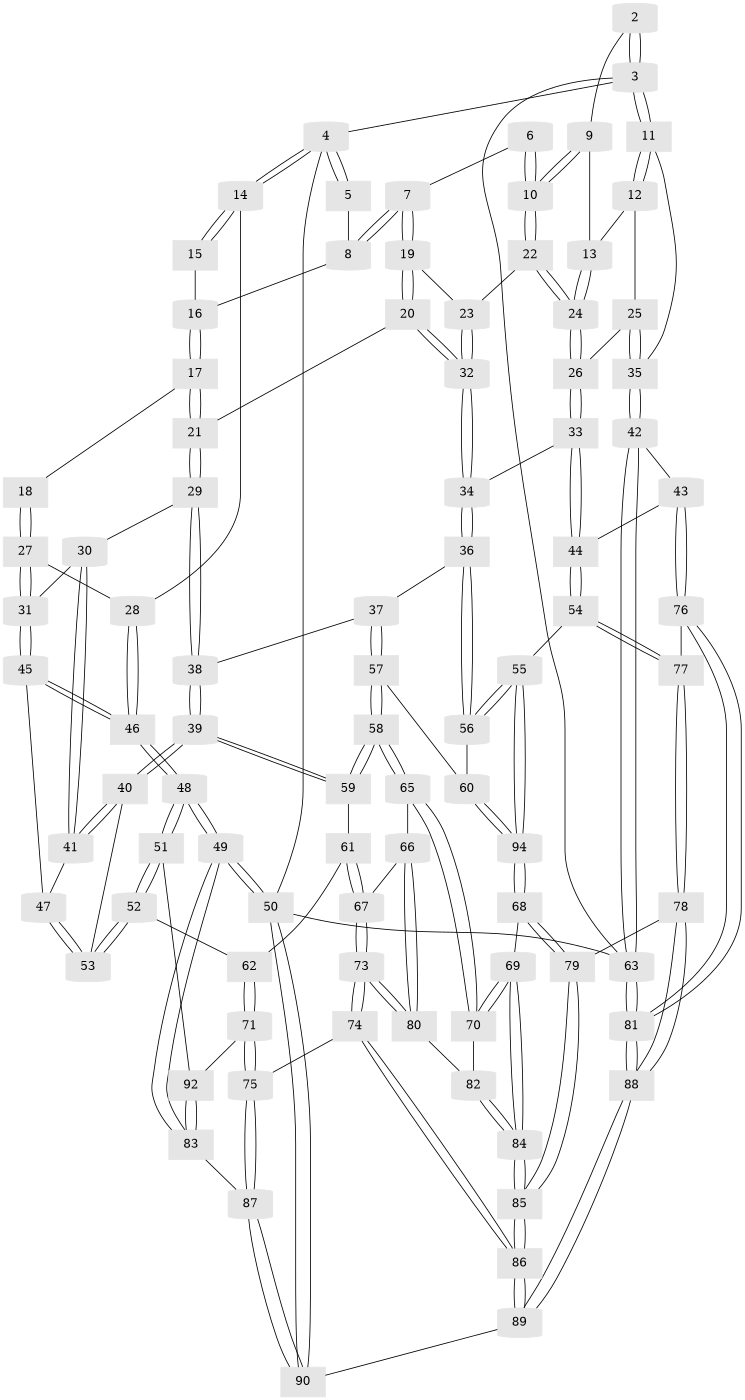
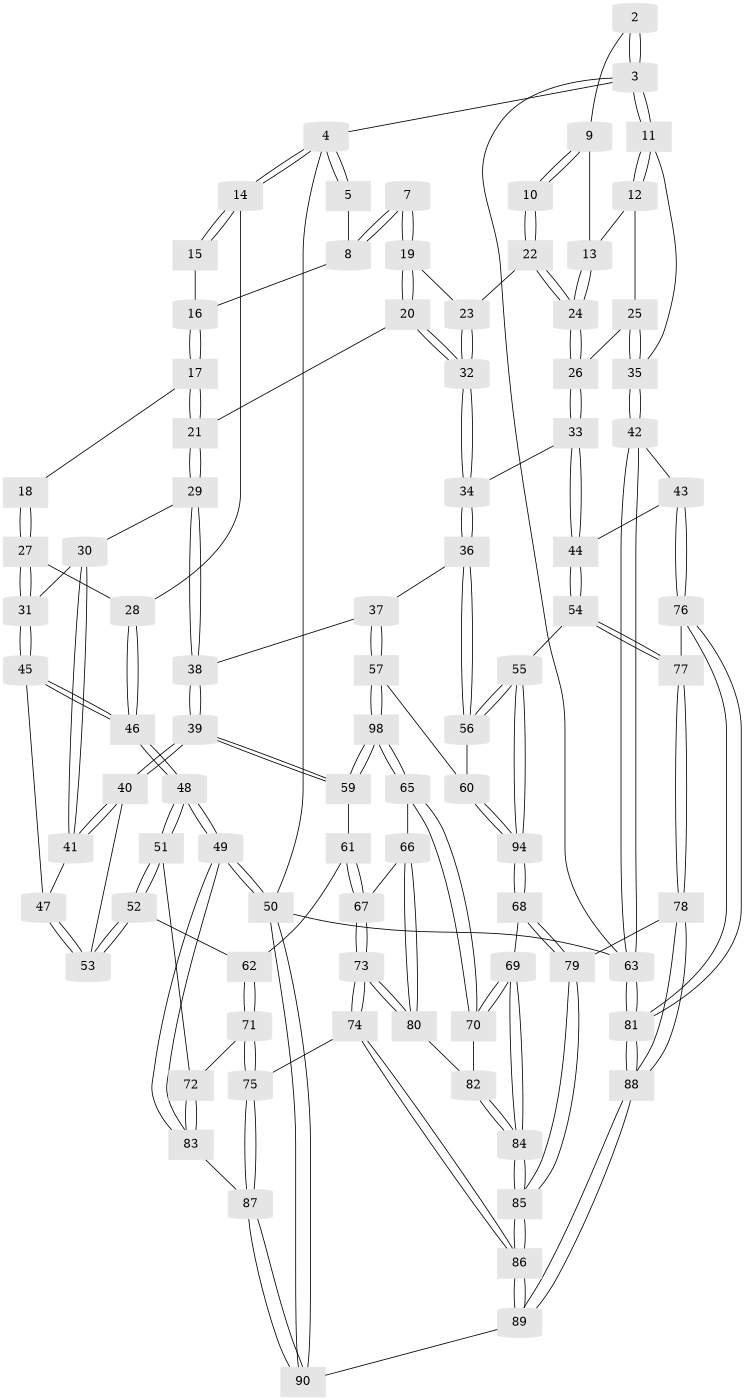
(530, 137) -> none
(376, 730) -> (376, 730)
(191, 1086) -> (191, 1086)
